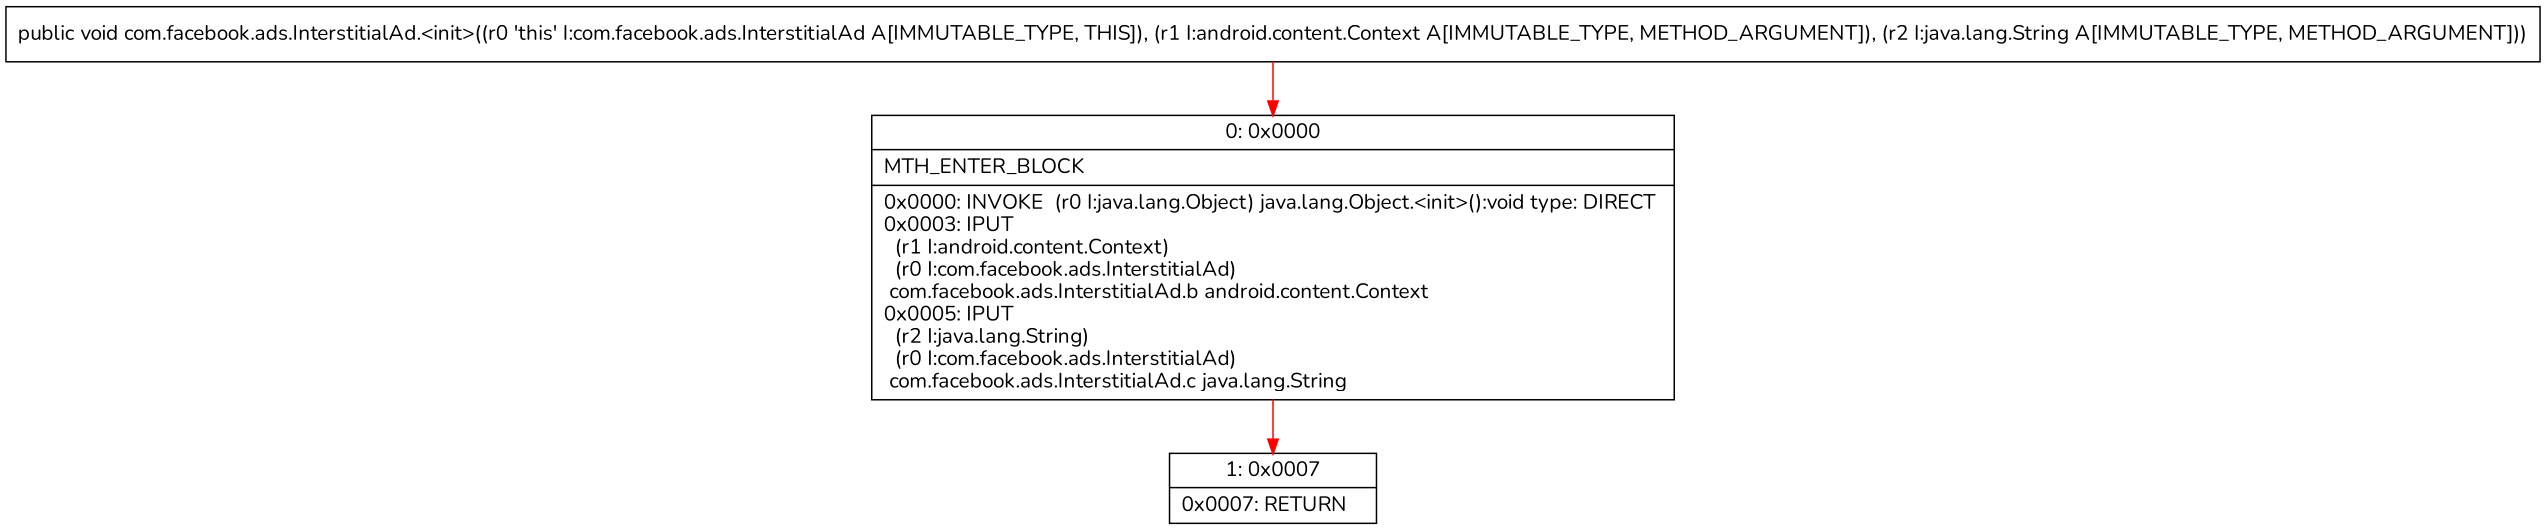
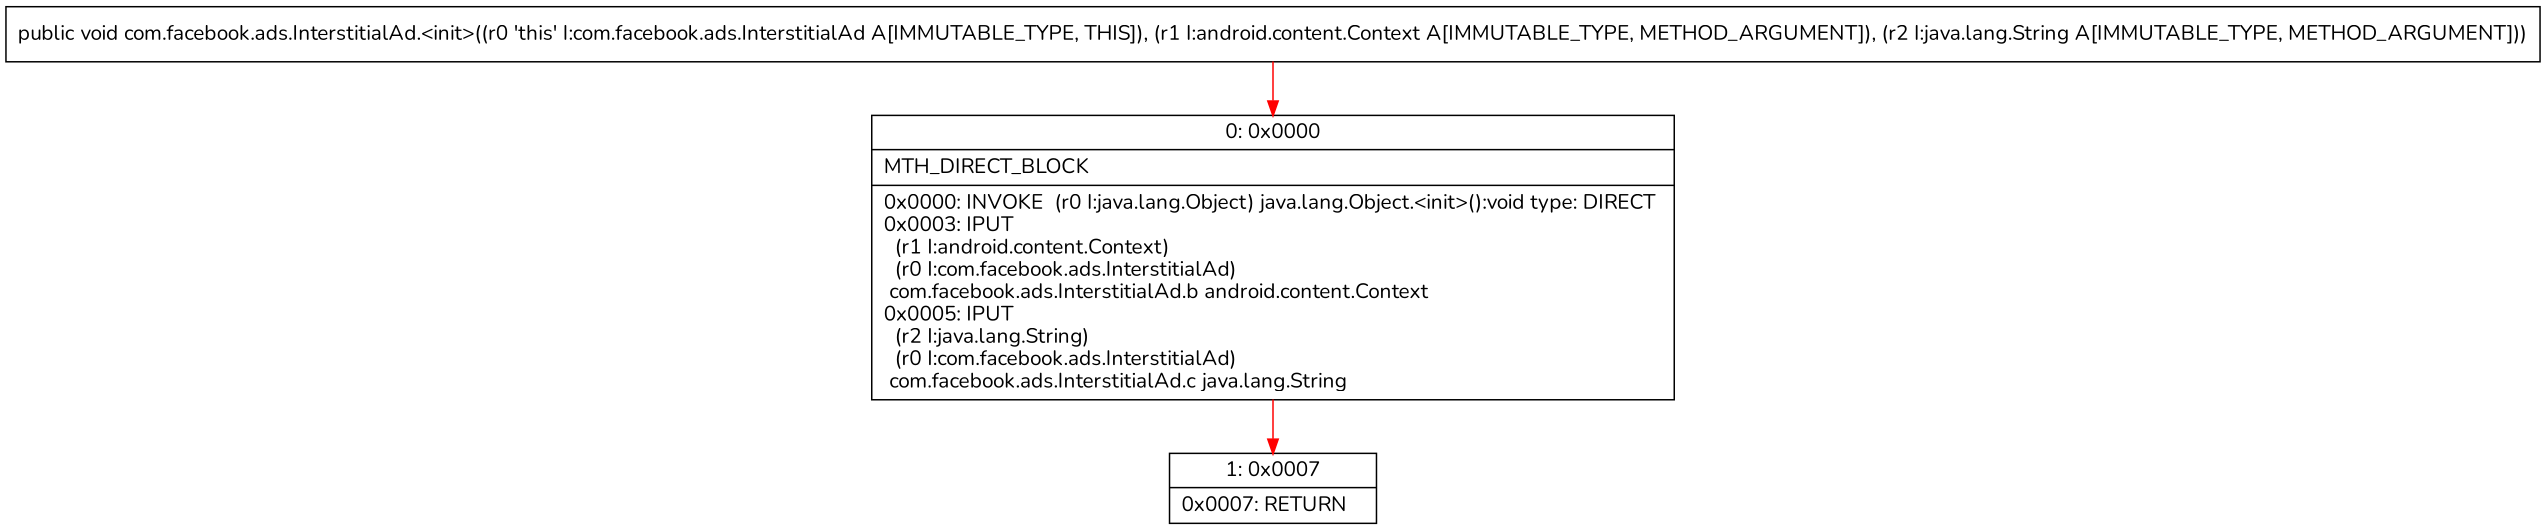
(985, 167) -> (987, 167)
